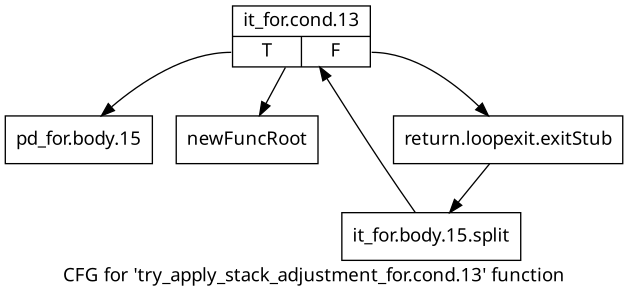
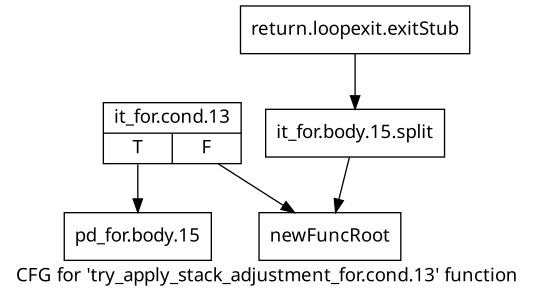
(430, 69) -> none
(370, 146) -> (344, 178)
